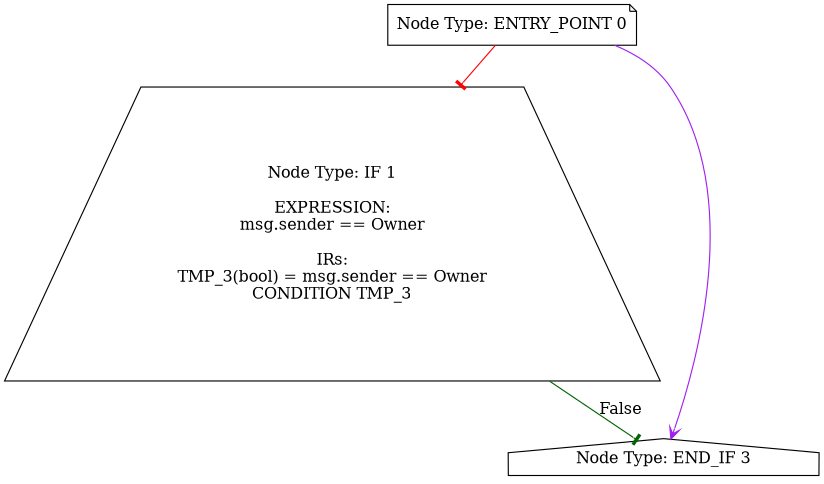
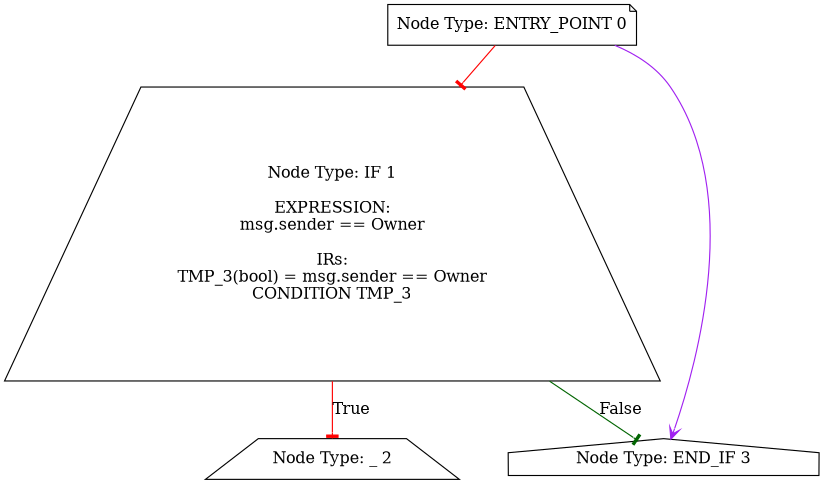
none -> (332, 459)
